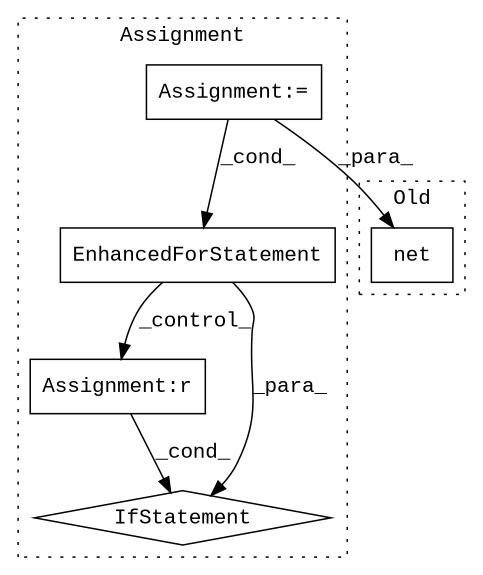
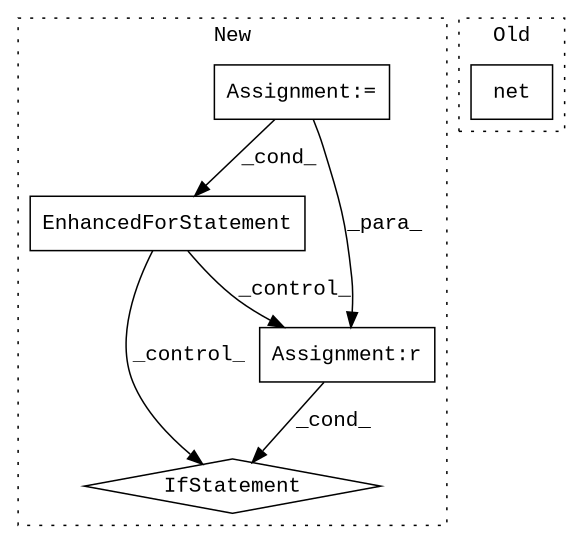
(183, 35) -> (232, 35)
(333, 163) -> (342, 214)
(290, 386) -> (189, 355)
